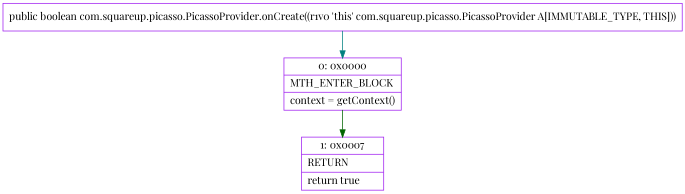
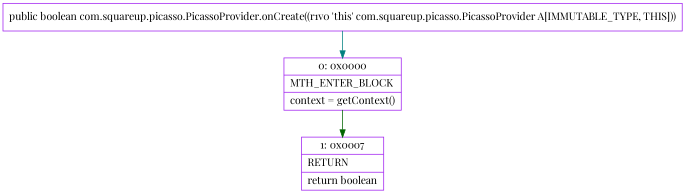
(334, 181) -> (343, 181)
